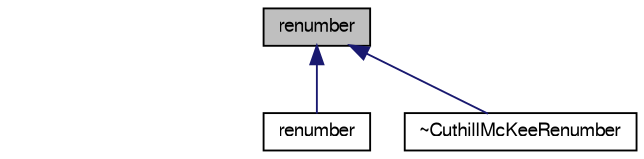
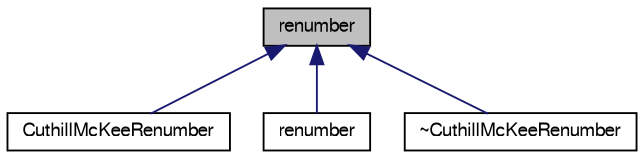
none -> (119, 132)
